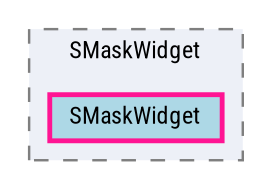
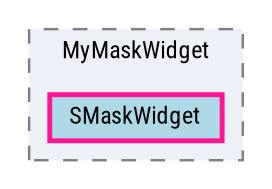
(136, 52) -> (136, 52)
